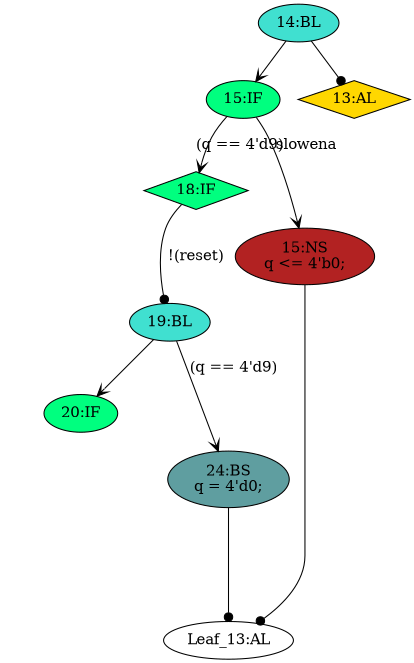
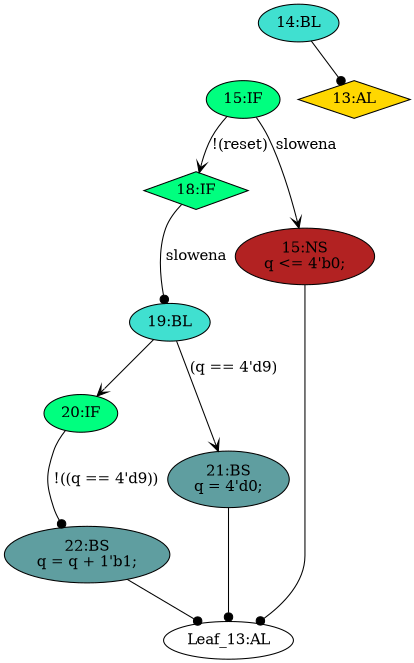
(274, 57) -> none
(240, 145) -> (240, 145)
(196, 256) -> (196, 256)
(229, 479) -> (229, 479)
none -> (87, 555)
